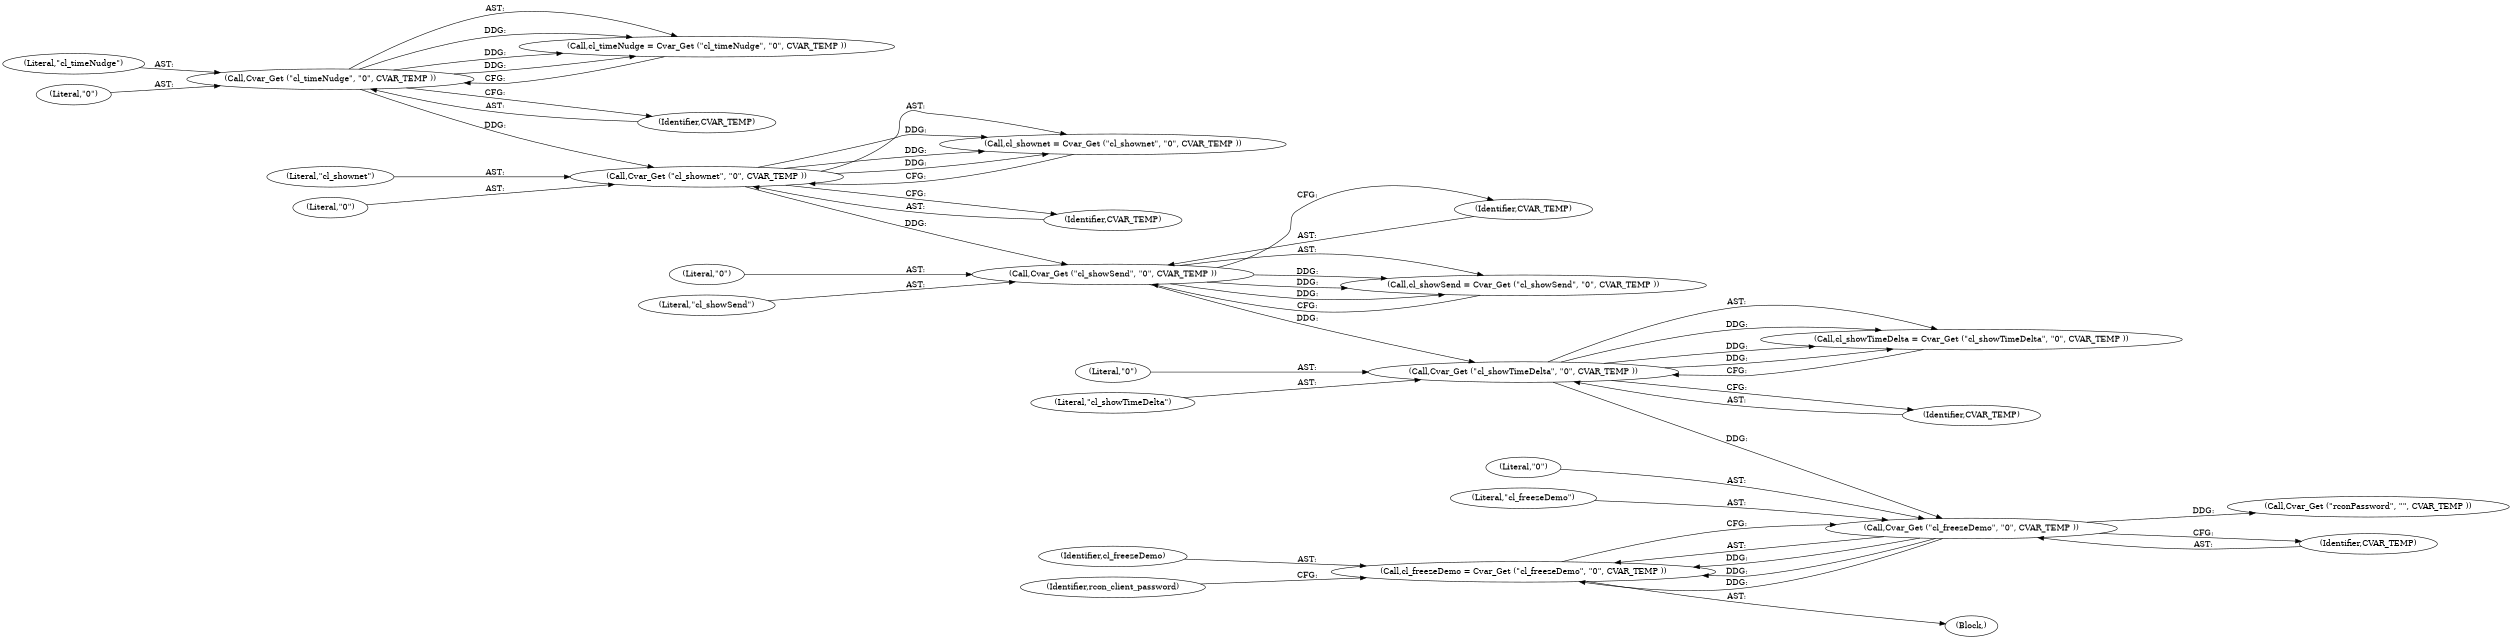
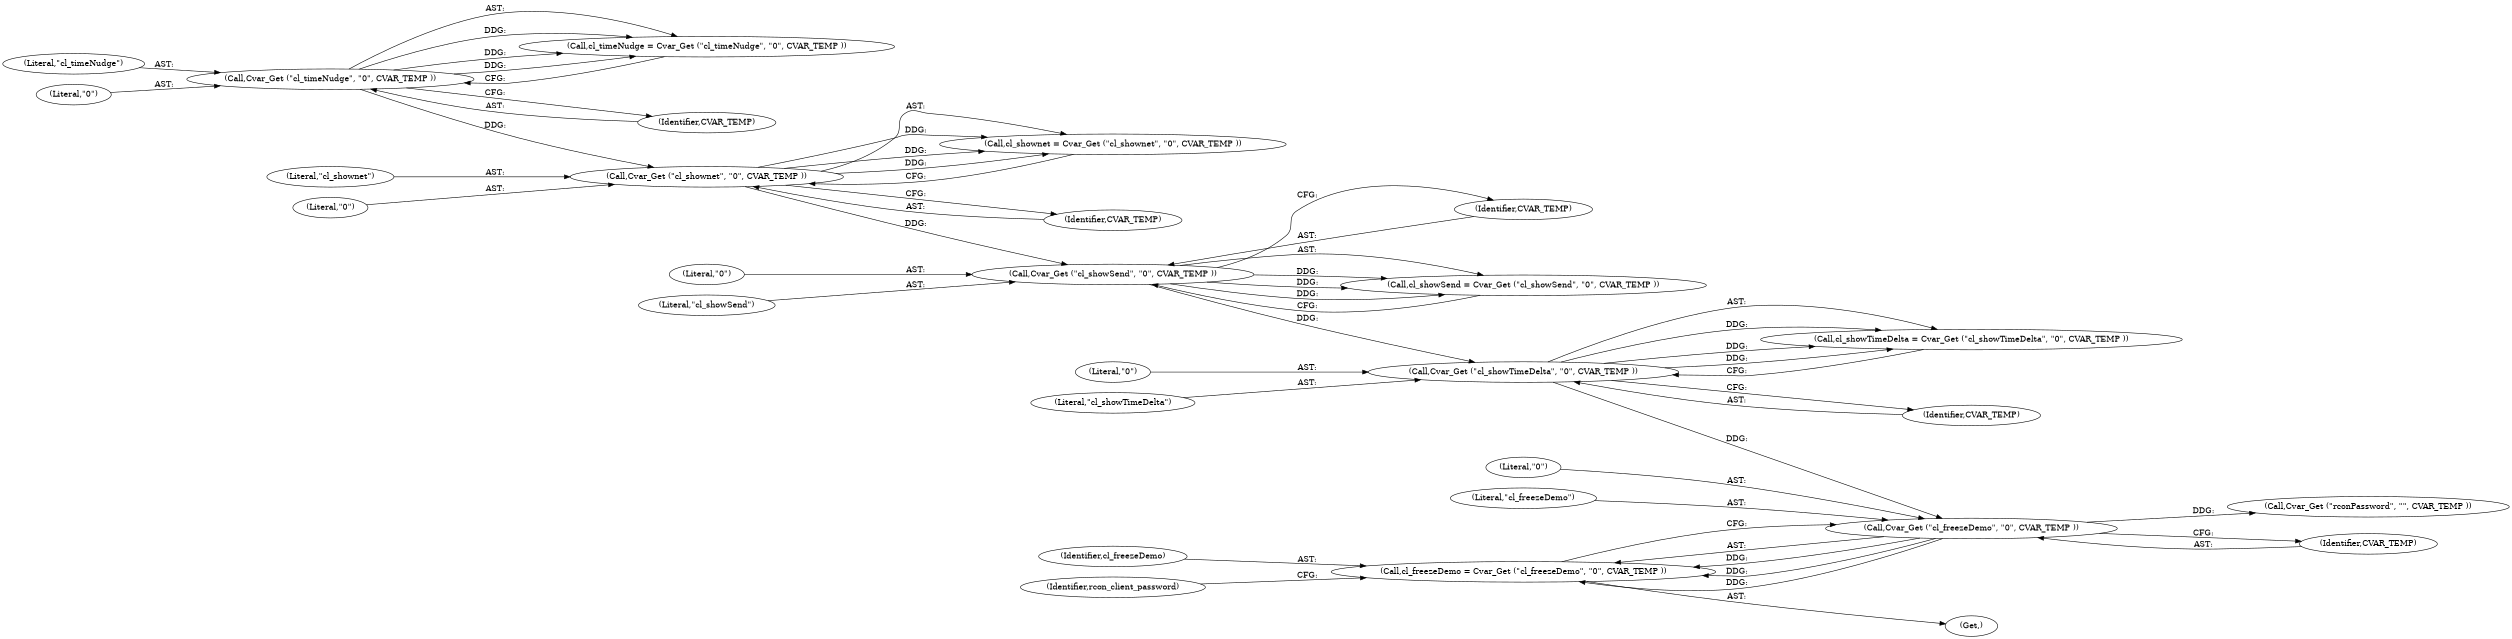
(1971, 626) -> (1971, 626)
